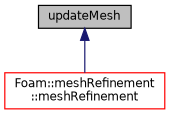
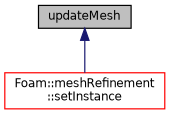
(85, 91) -> (85, 91)
